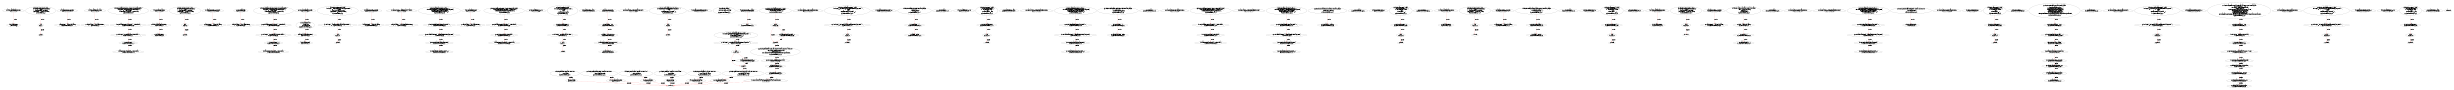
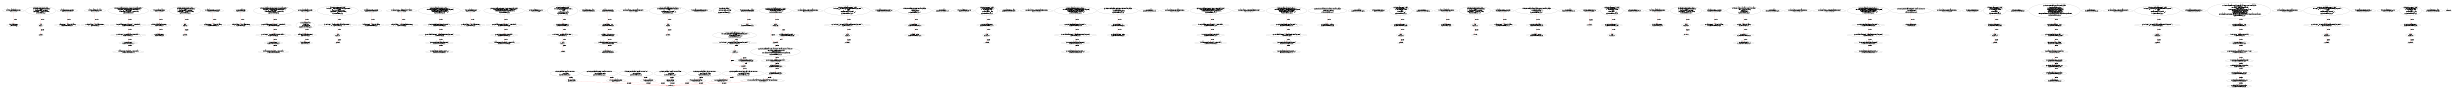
(1612, 39) -> (1589, 18)
